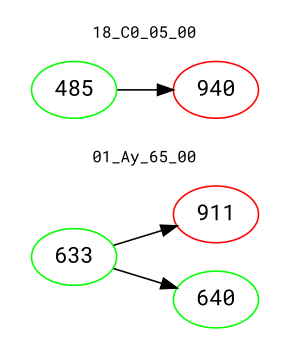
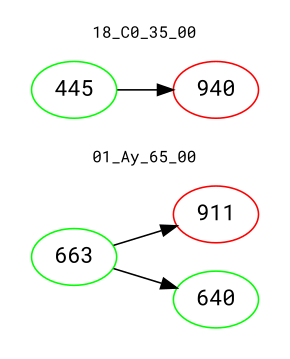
(145, 34) -> (145, 34)
(74, 90) -> (74, 90)
(74, 257) -> (74, 257)
